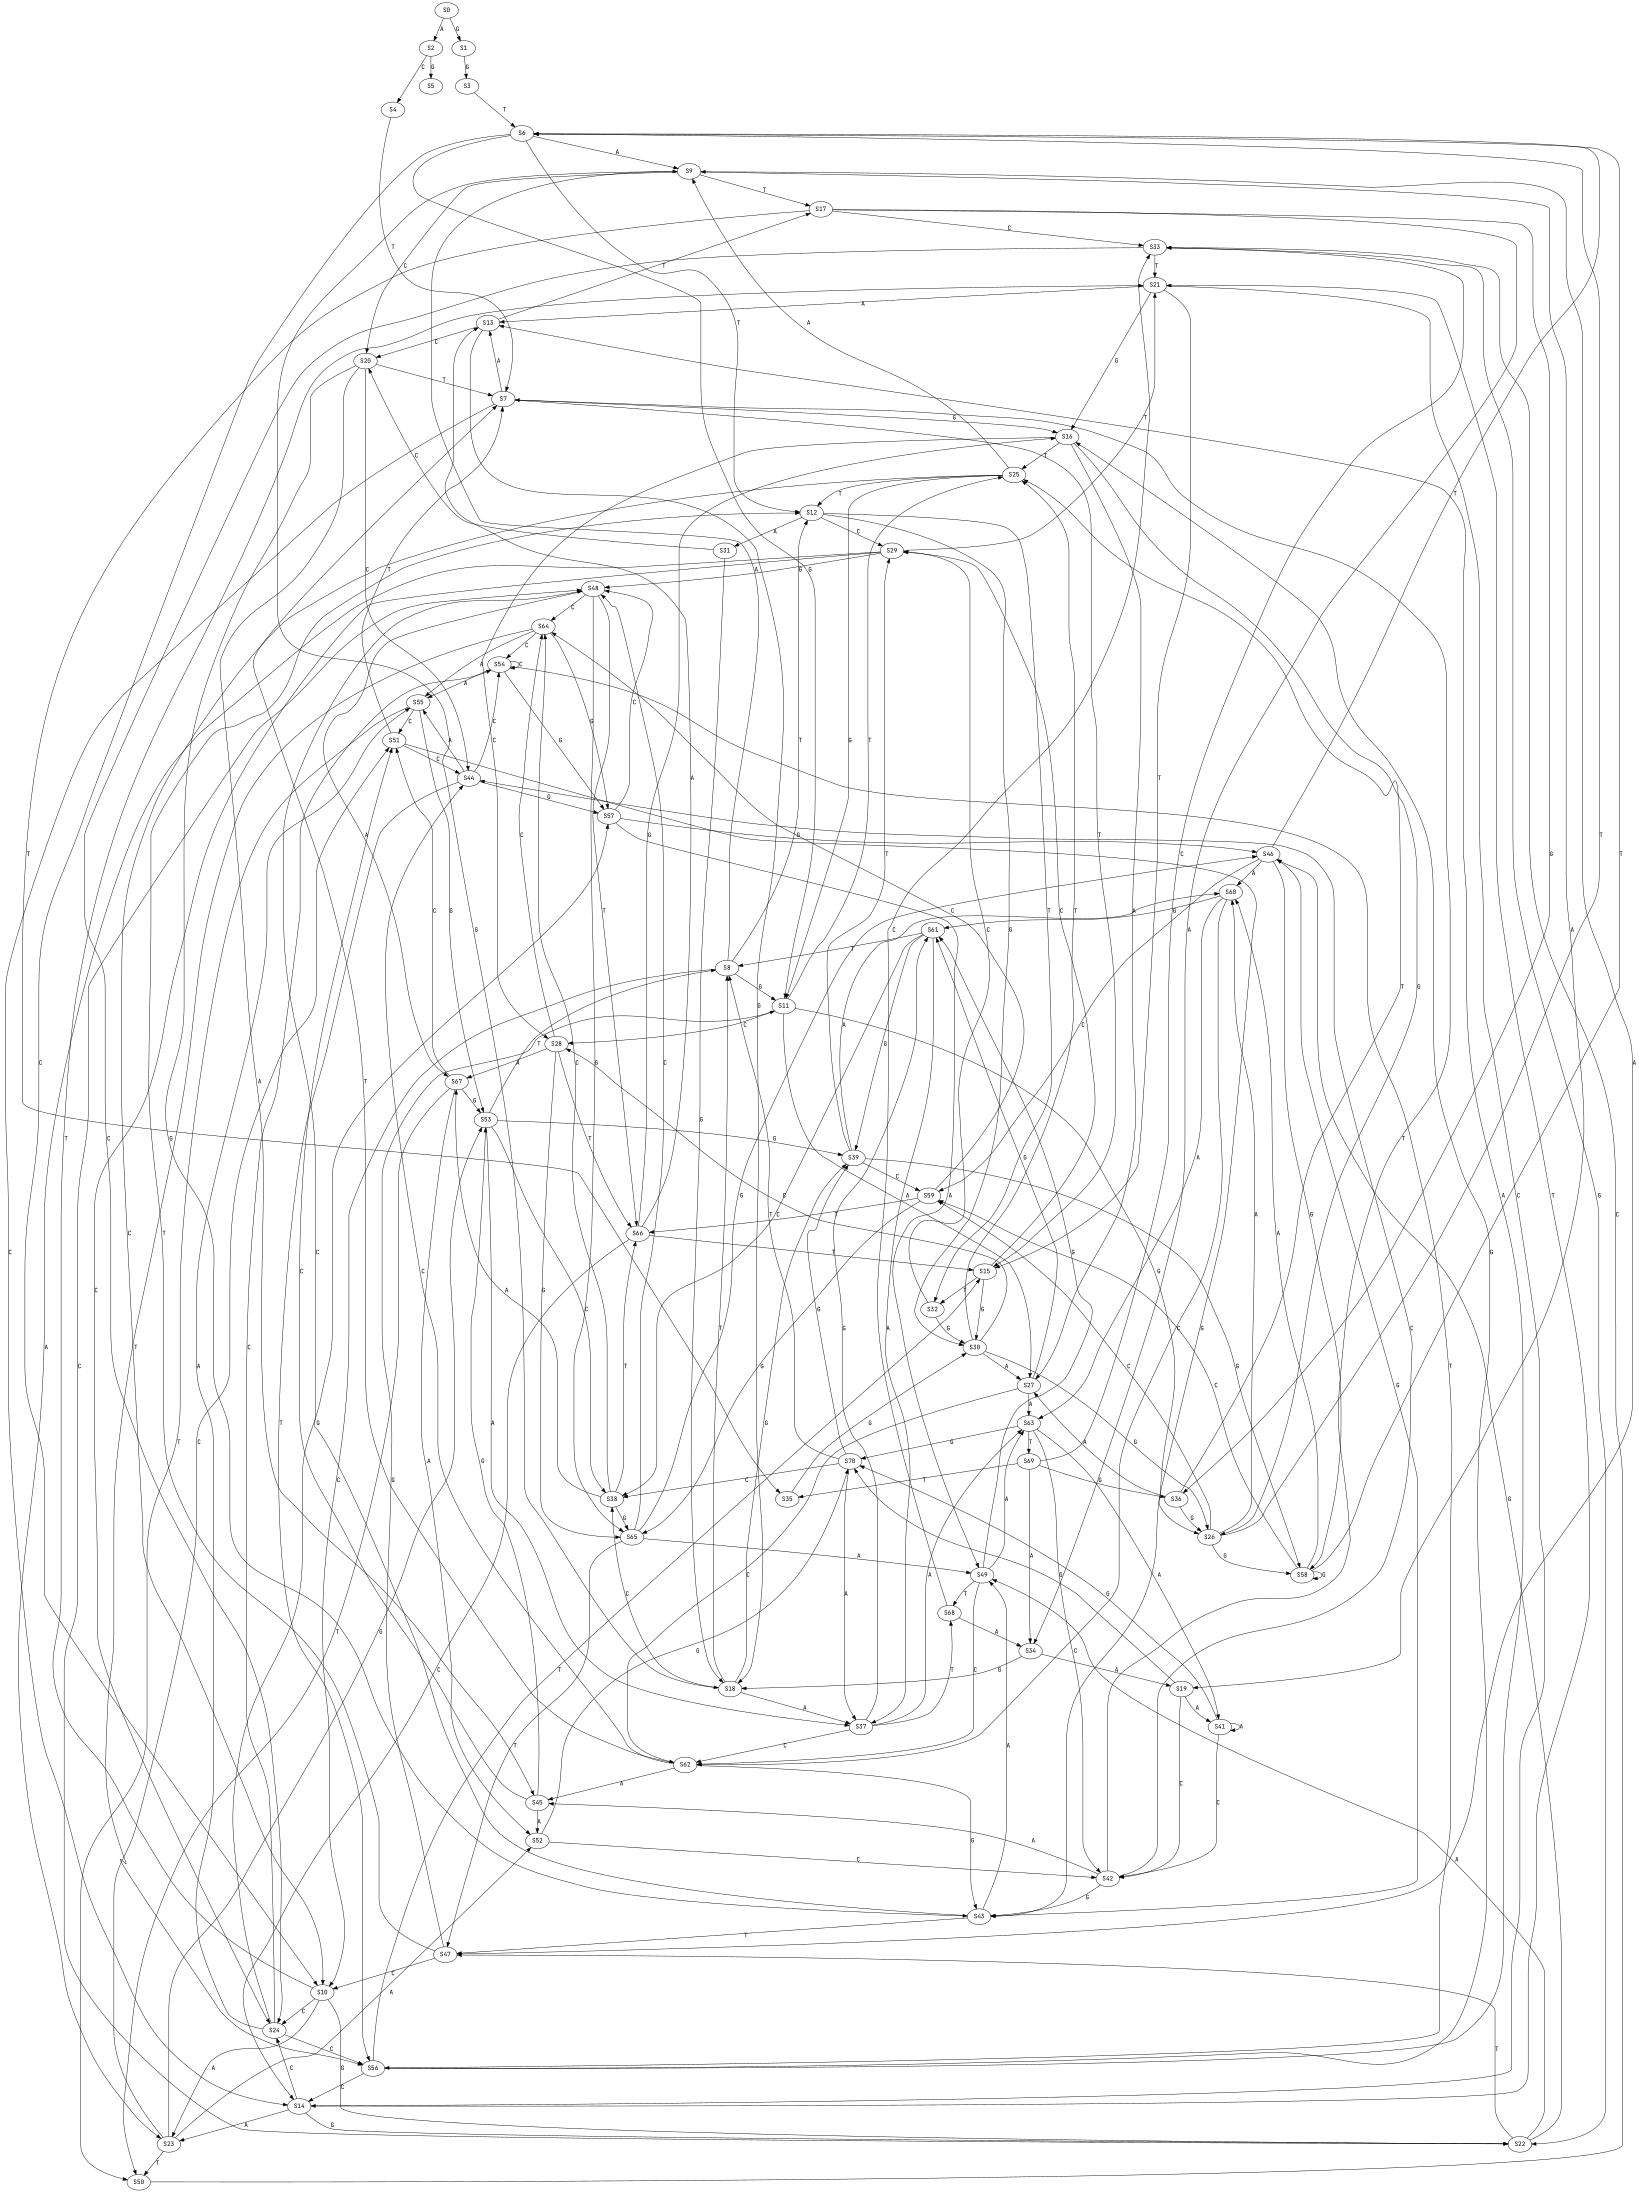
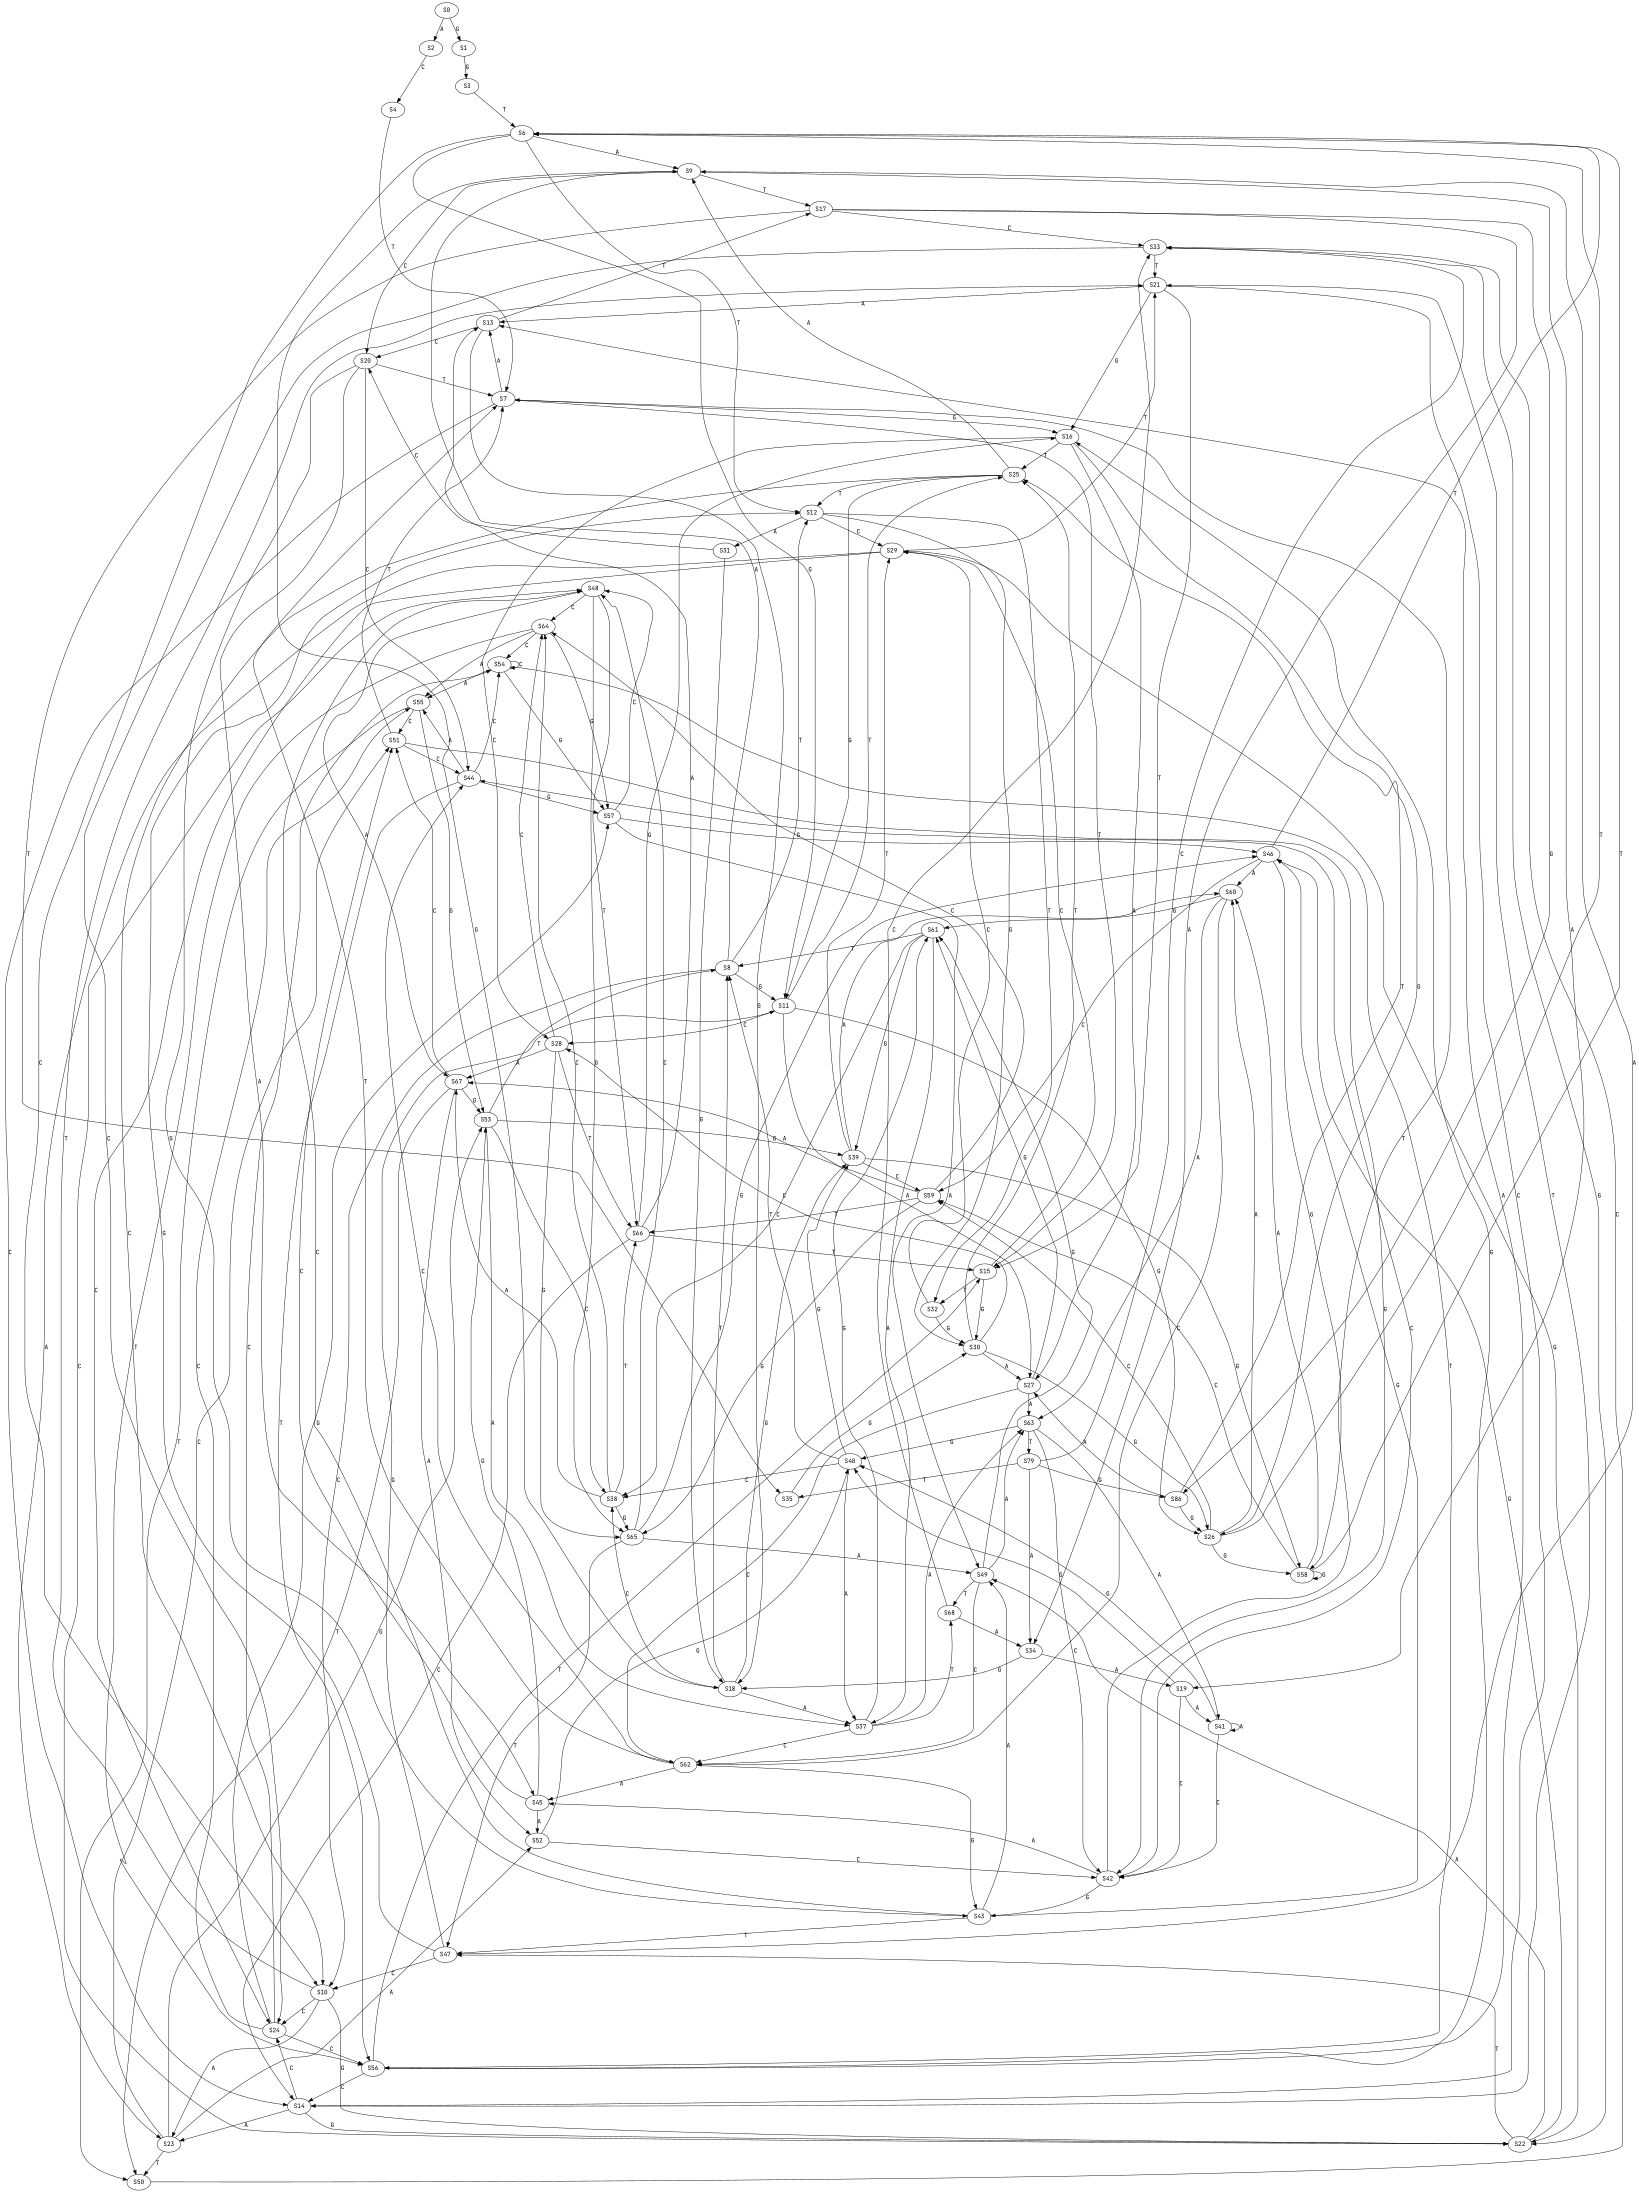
(431, 86) -> none
(745, 574) -> (1475, 1179)
(1246, 1011) -> (1351, 972)
none -> (713, 1114)
(164, 1234) -> (164, 1234)
(199, 1367) -> (199, 1367)
(850, 1461) -> (850, 1461)
(1029, 1461) -> (1029, 1461)
(1176, 1499) -> (1176, 1499)
